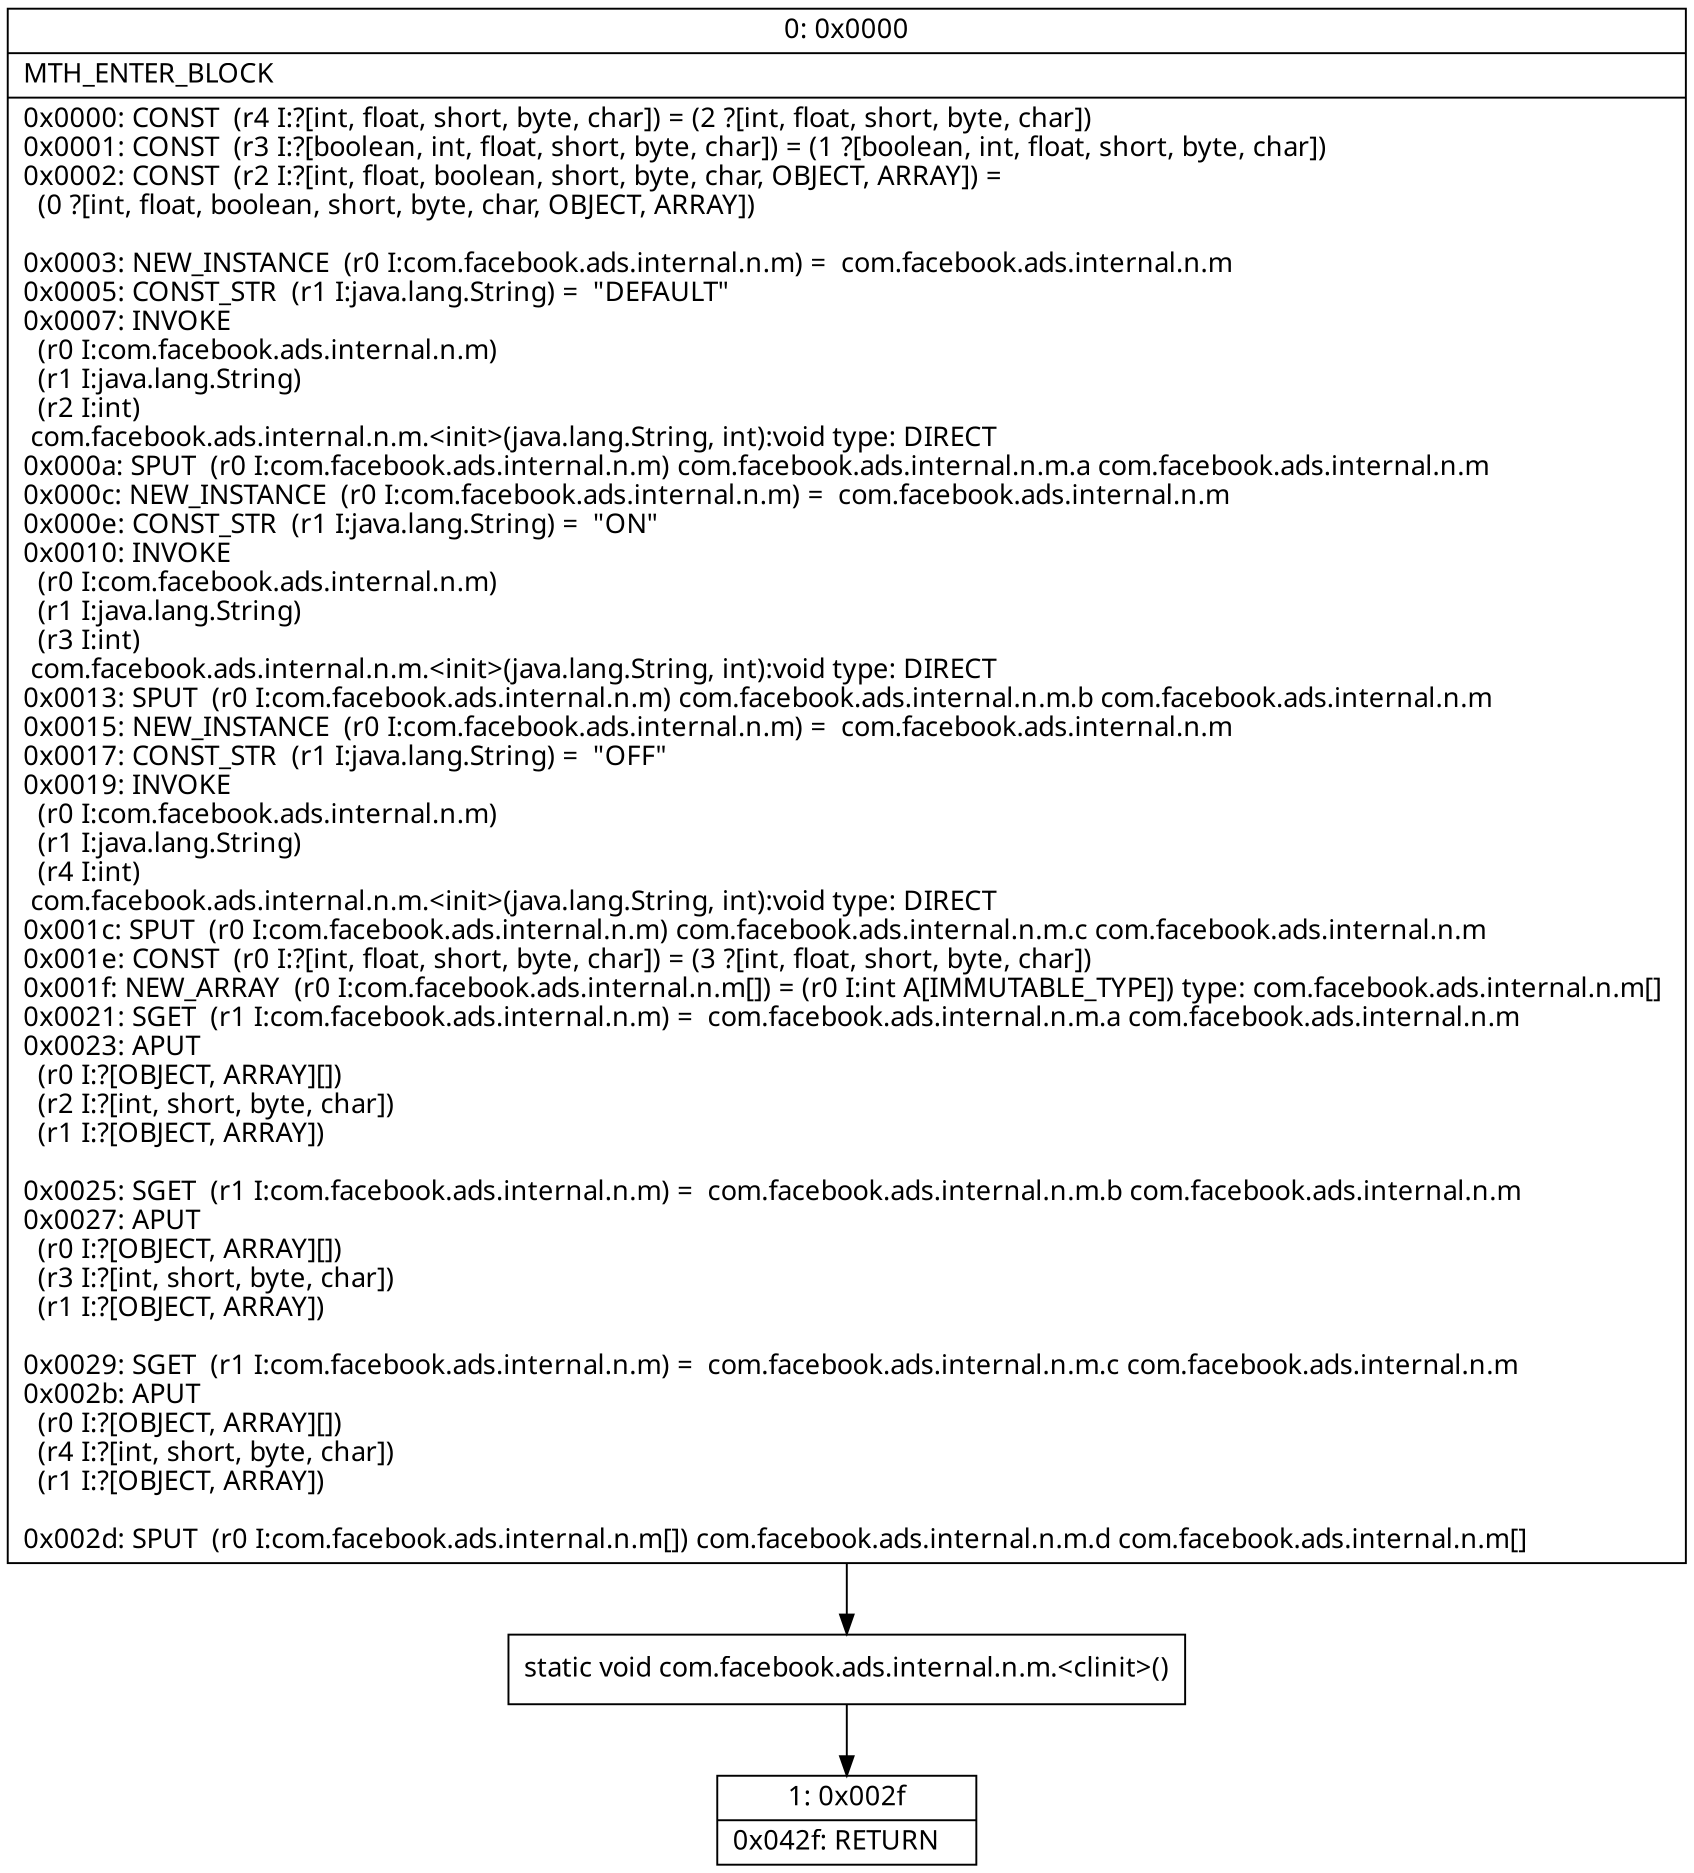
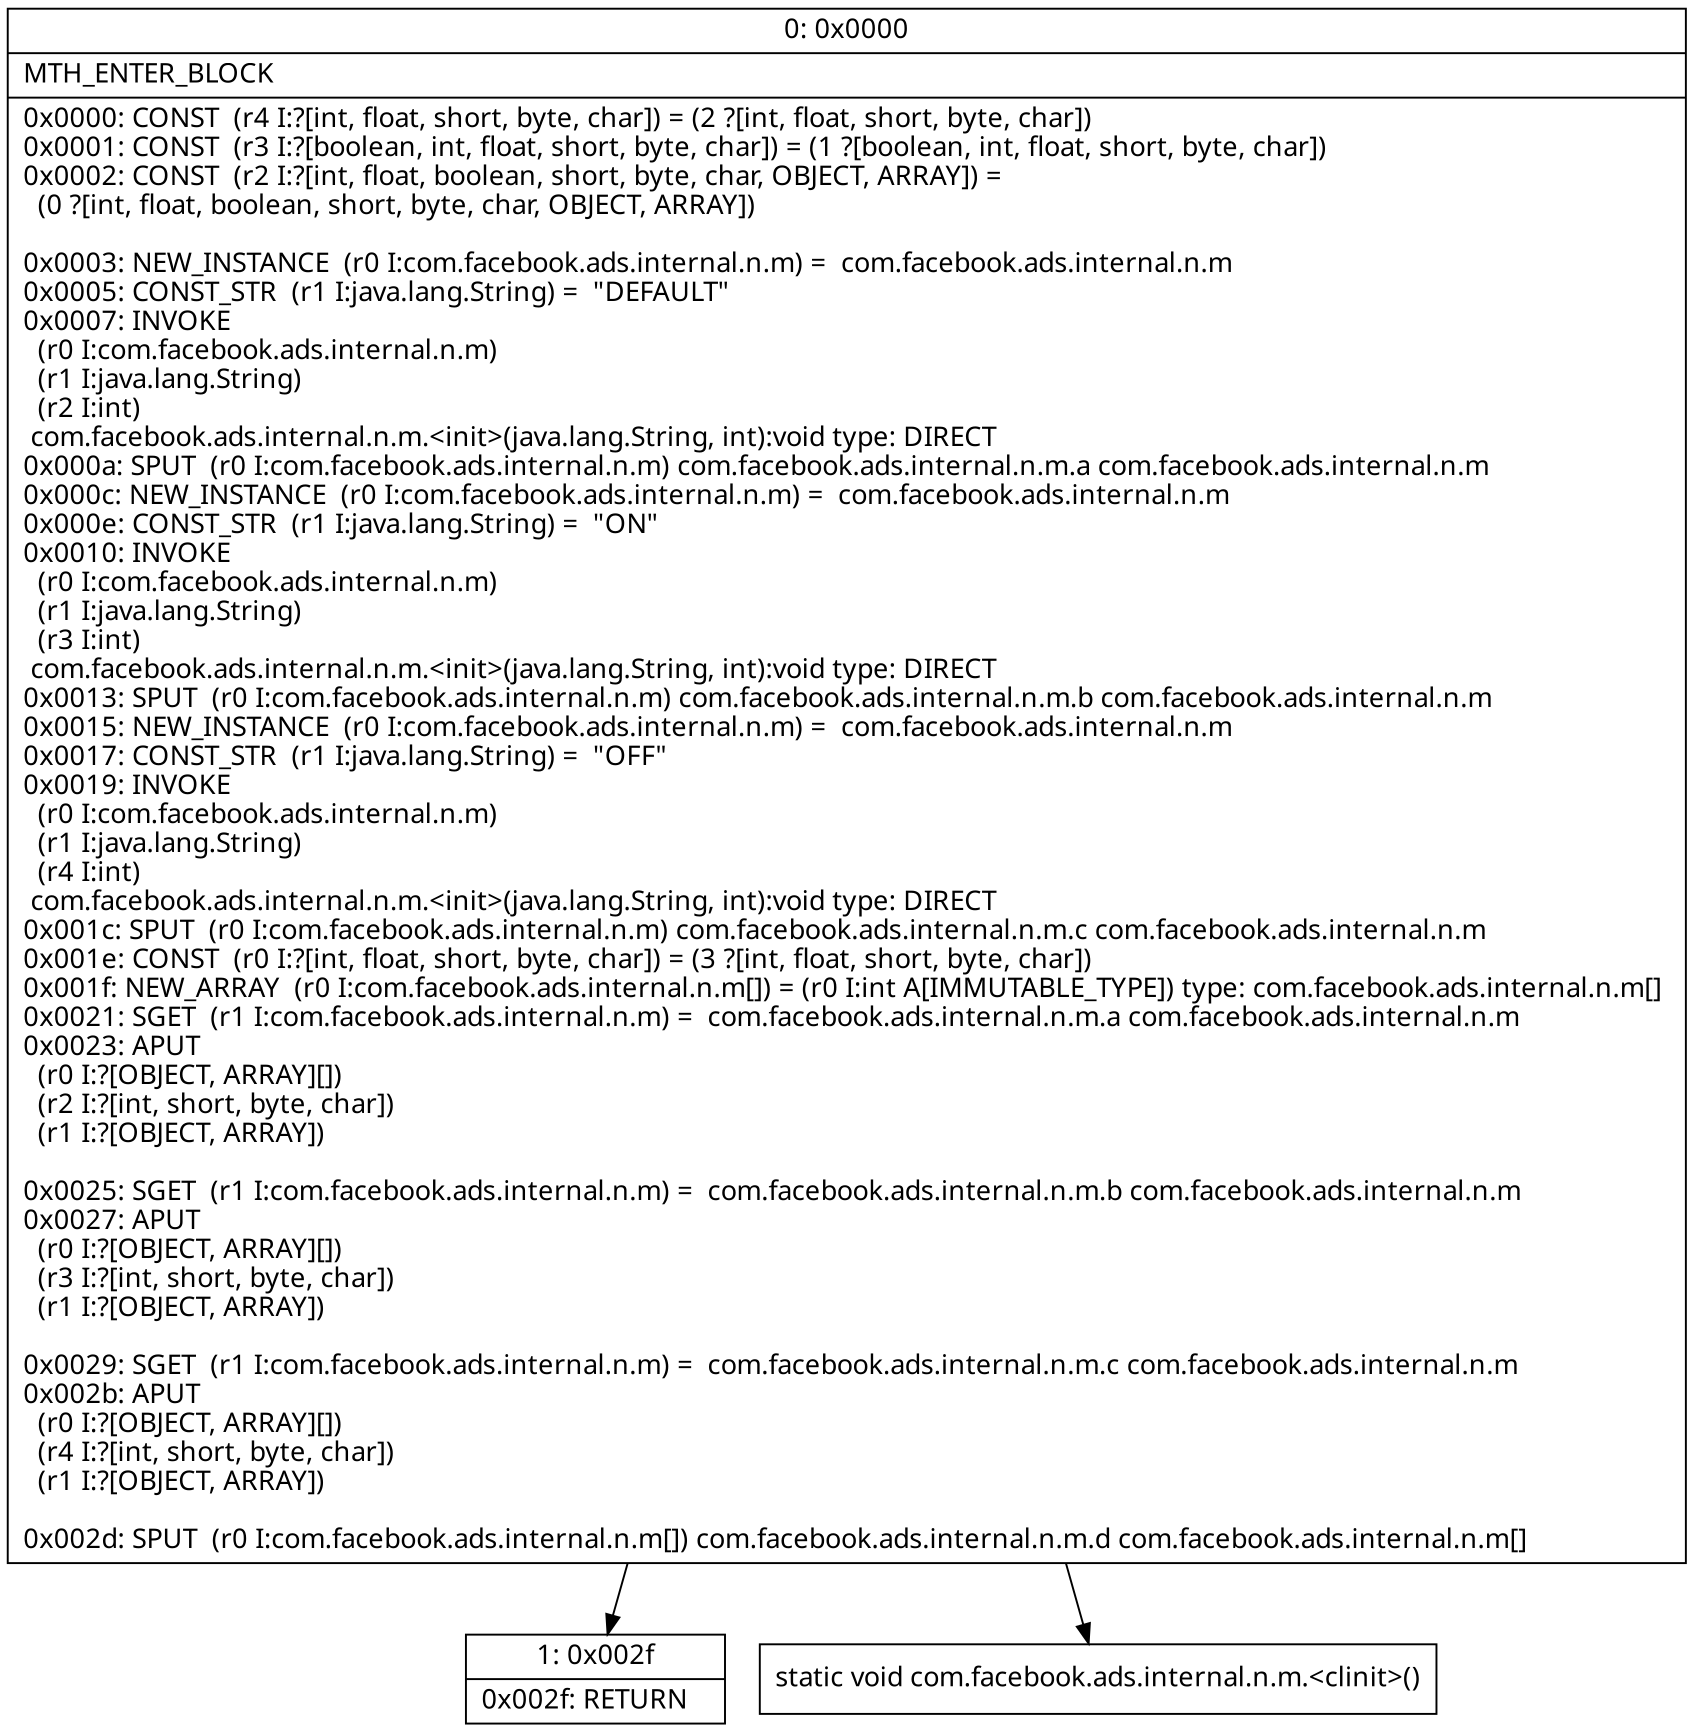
(847, 1730) -> (620, 1589)
(847, 1841) -> (595, 1700)
